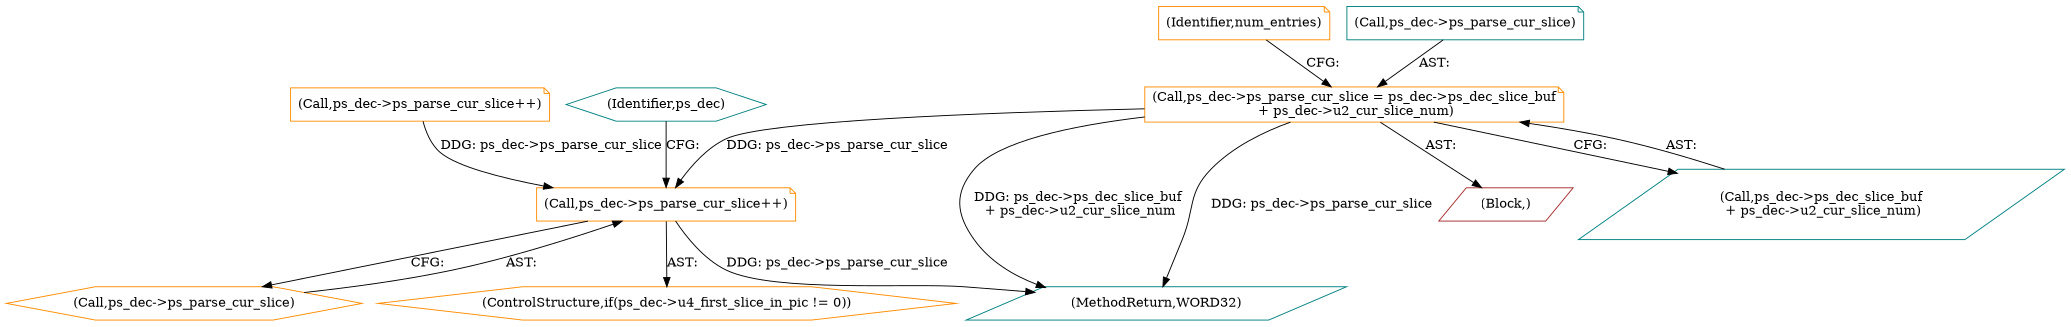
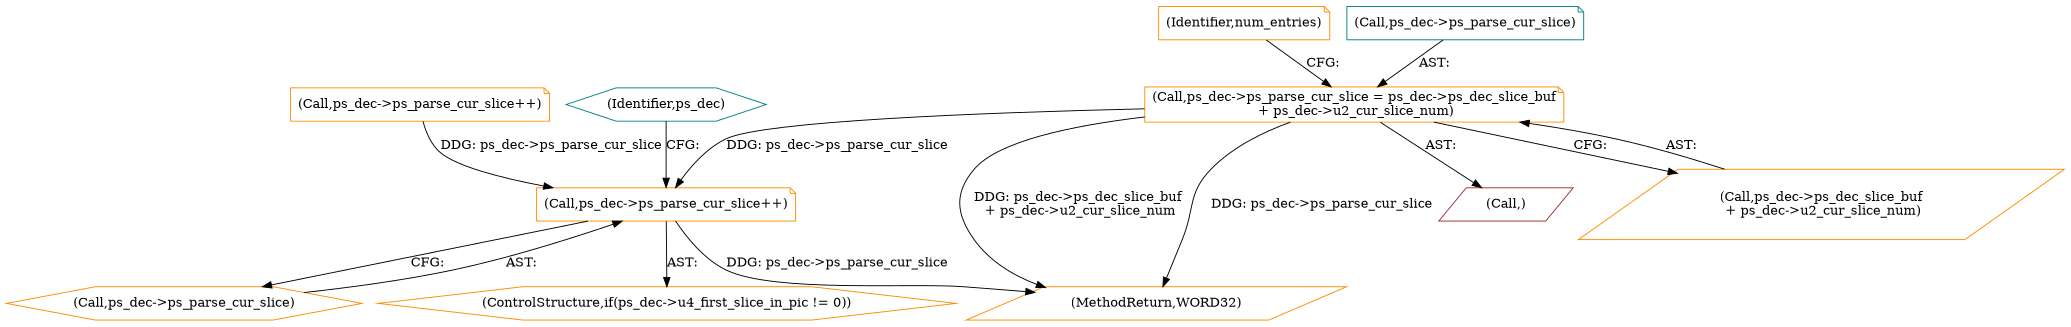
(1506, 204) -> (1506, 204)
(1821, 204) -> (1821, 204)
(1156, 303) -> (1156, 303)
